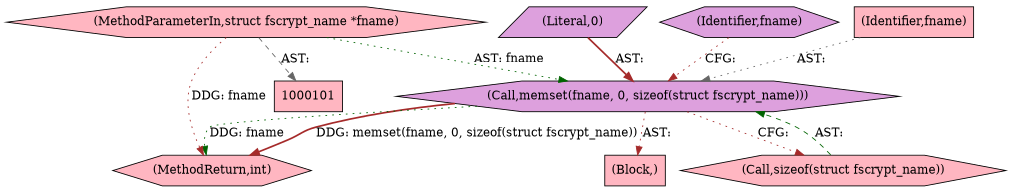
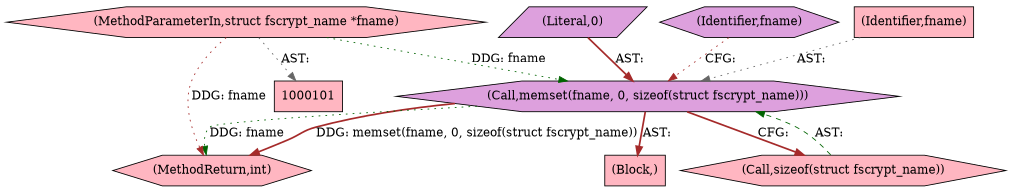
(274, 56) -> (274, 56)
(509, 59) -> (509, 59)
(642, 129) -> (642, 129)
(741, 132) -> (741, 132)
